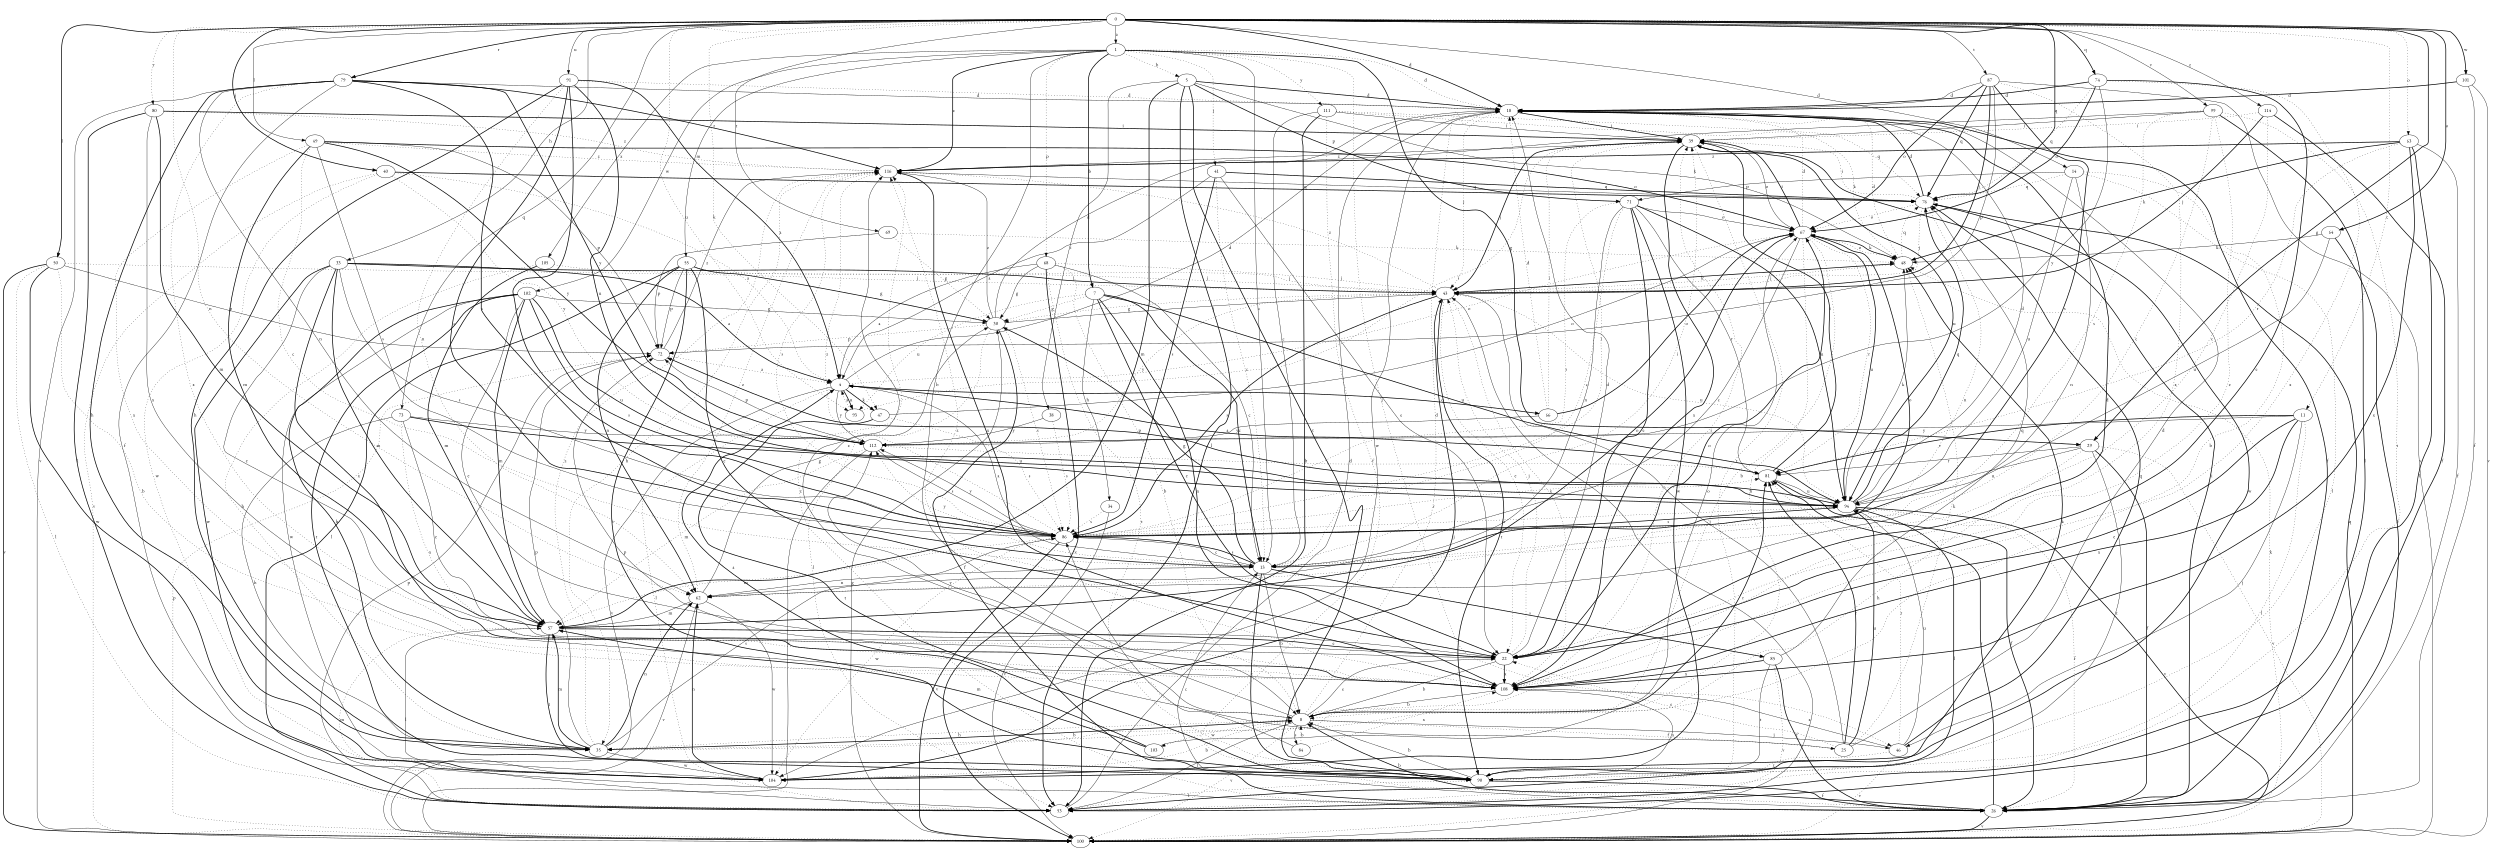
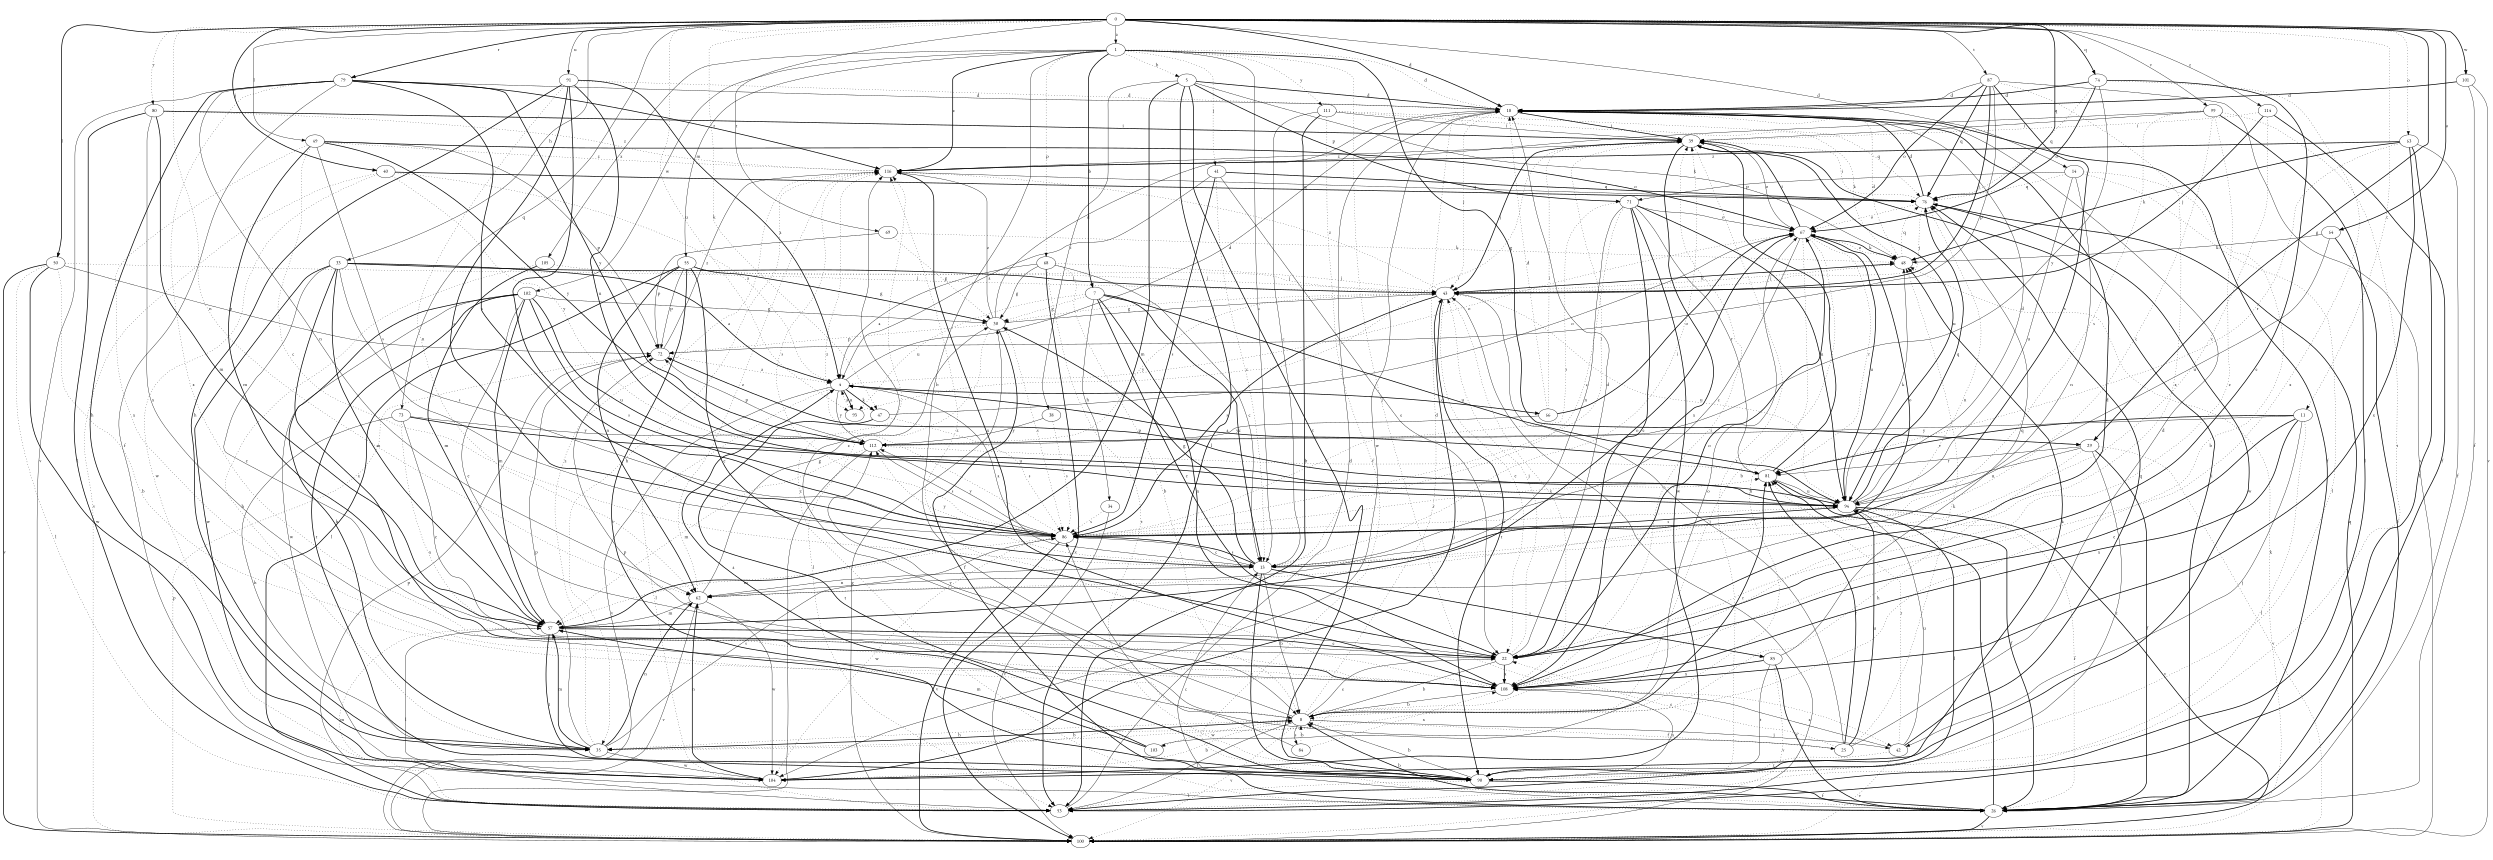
(1772, 125) -> none
(1898, 750) -> (1898, 750)
